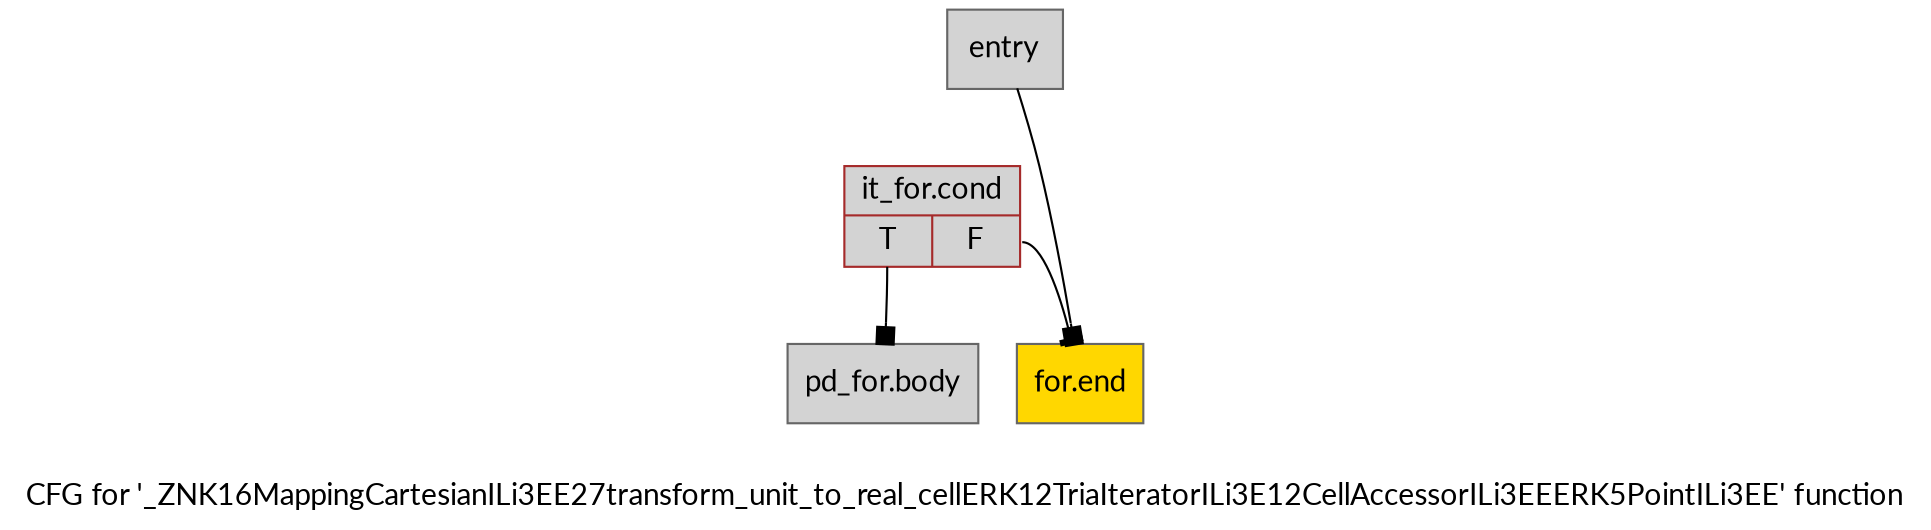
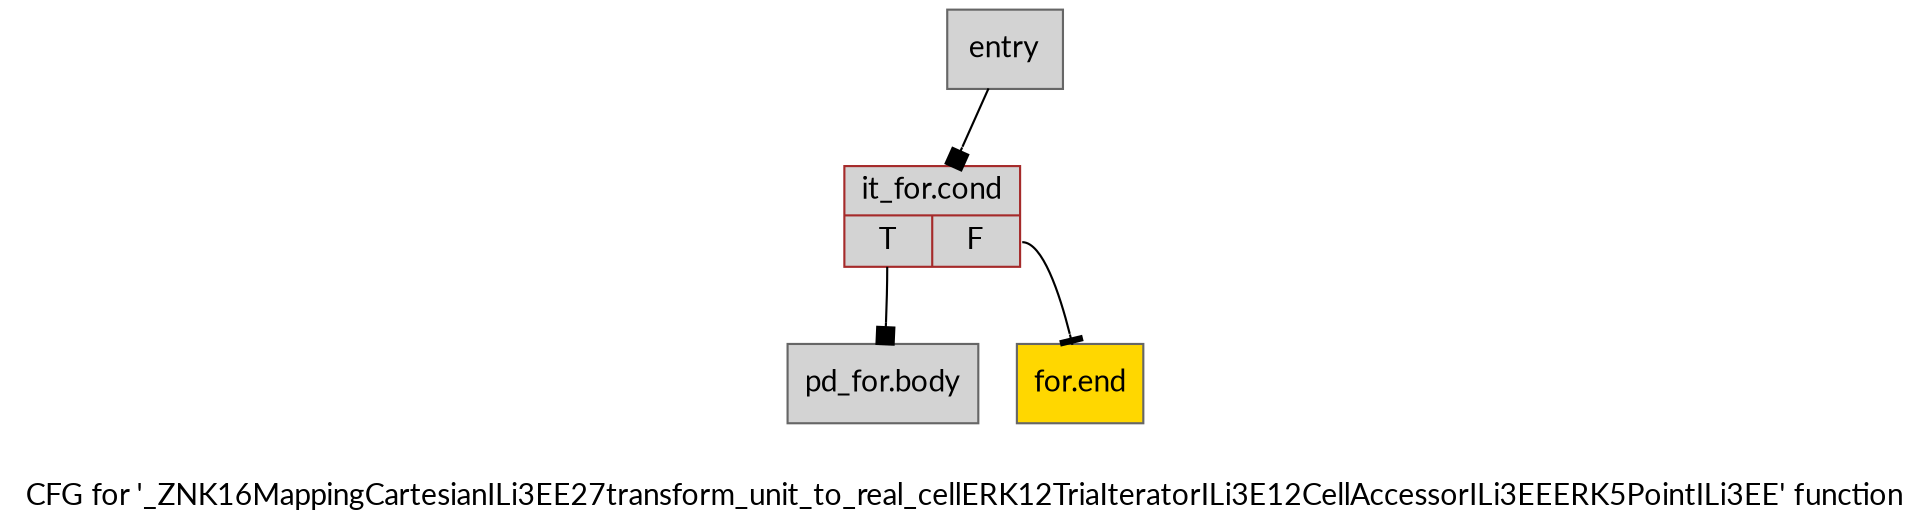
(1048, 205) -> (976, 118)
